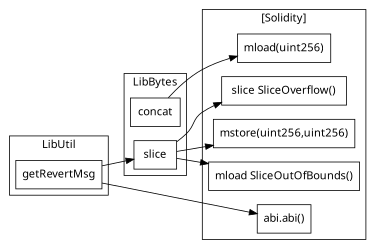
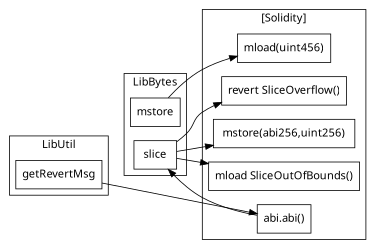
(284, 48) -> (284, 48)
(284, 91) -> (284, 91)
(155, 112) -> (155, 112)
(284, 134) -> (284, 134)
(114, 163) -> (197, 195)
